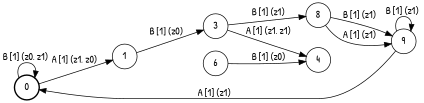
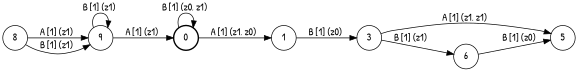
(263, 21) -> (414, 47)
(318, 60) -> (563, 38)
